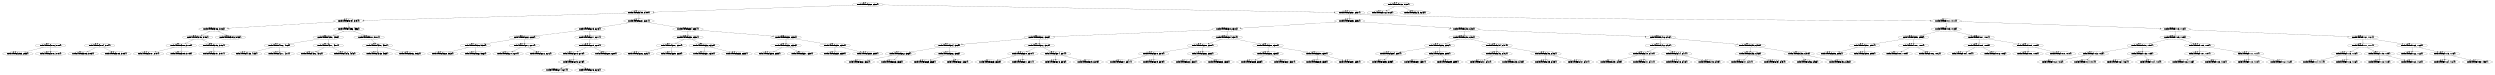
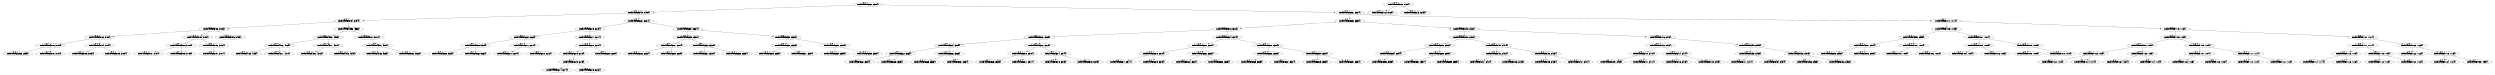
none -> (100, 37)
